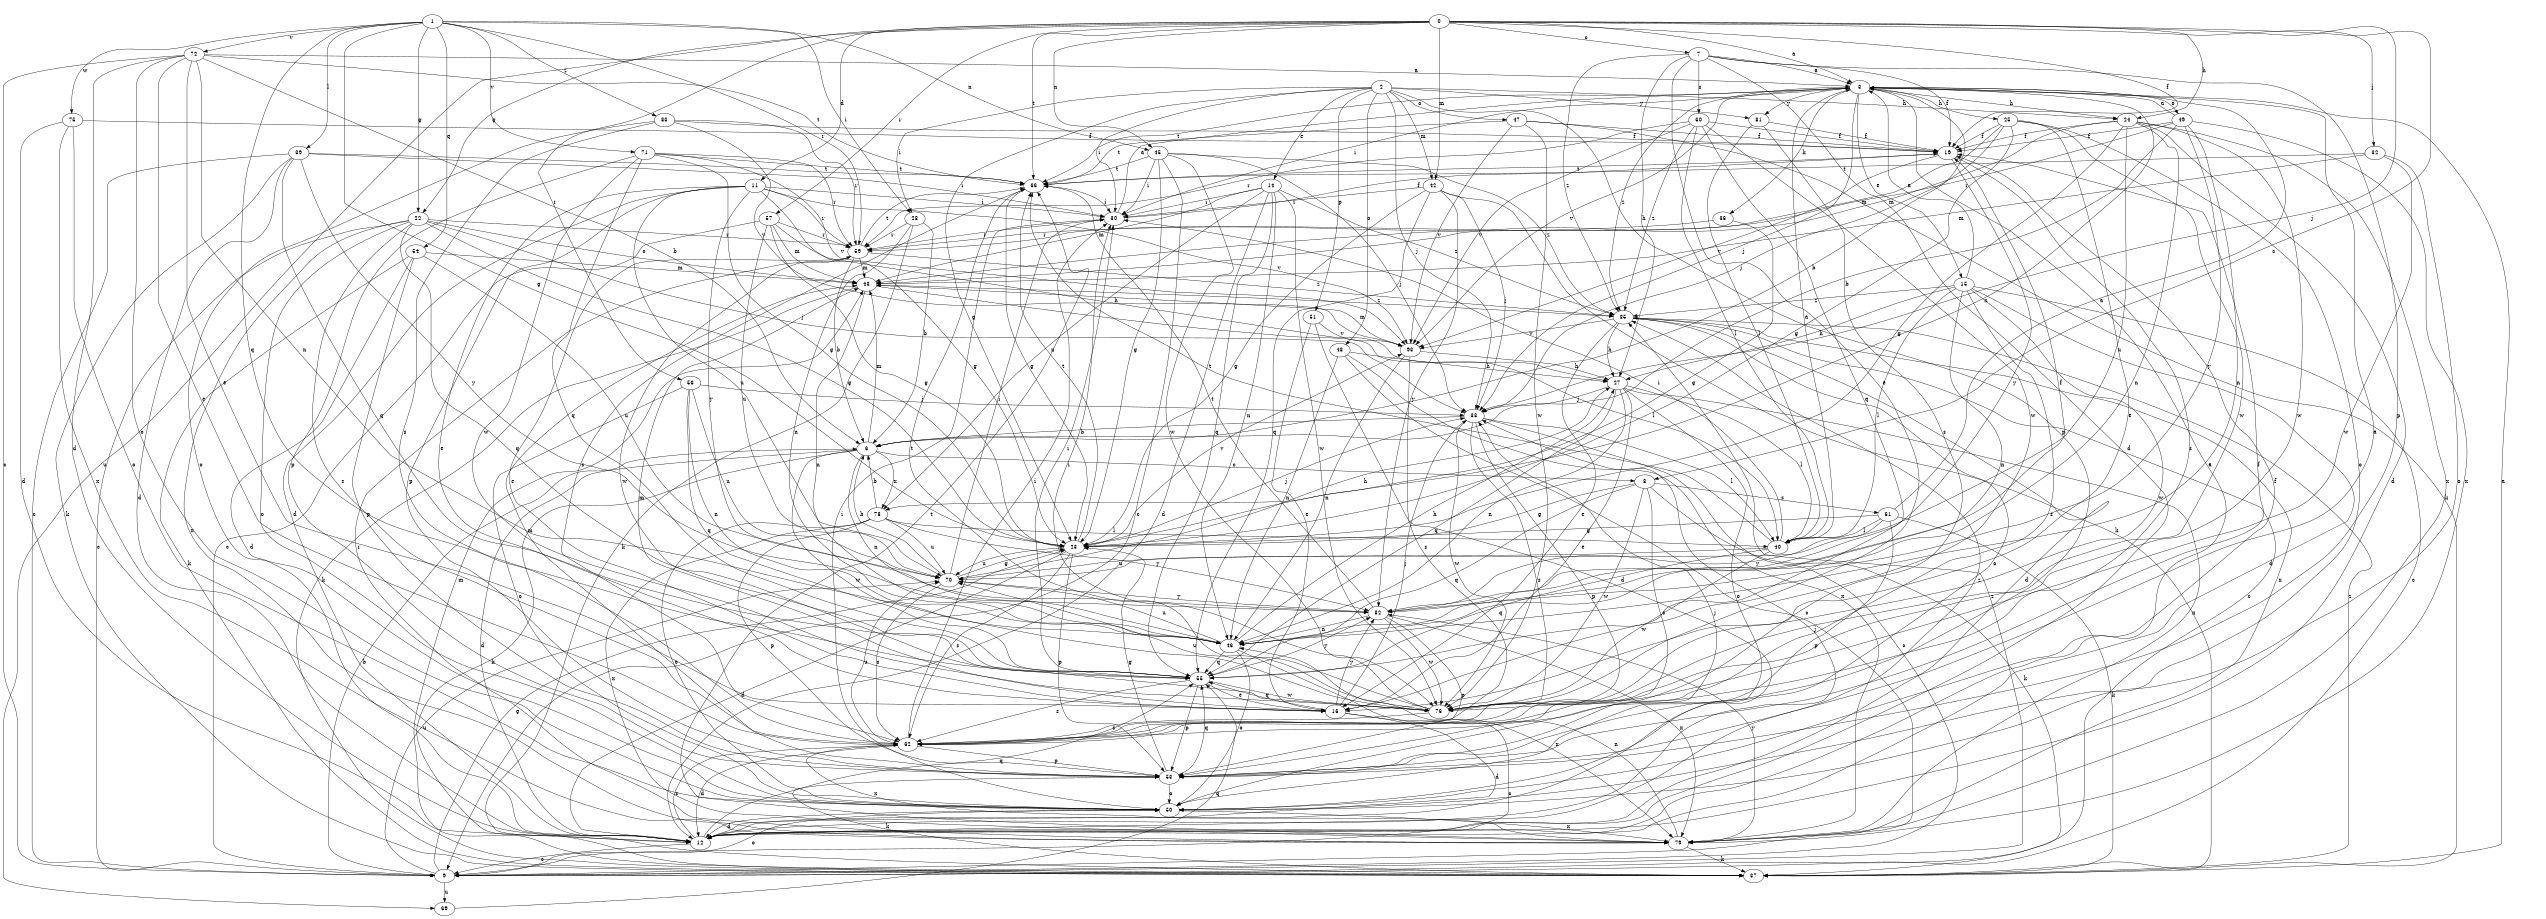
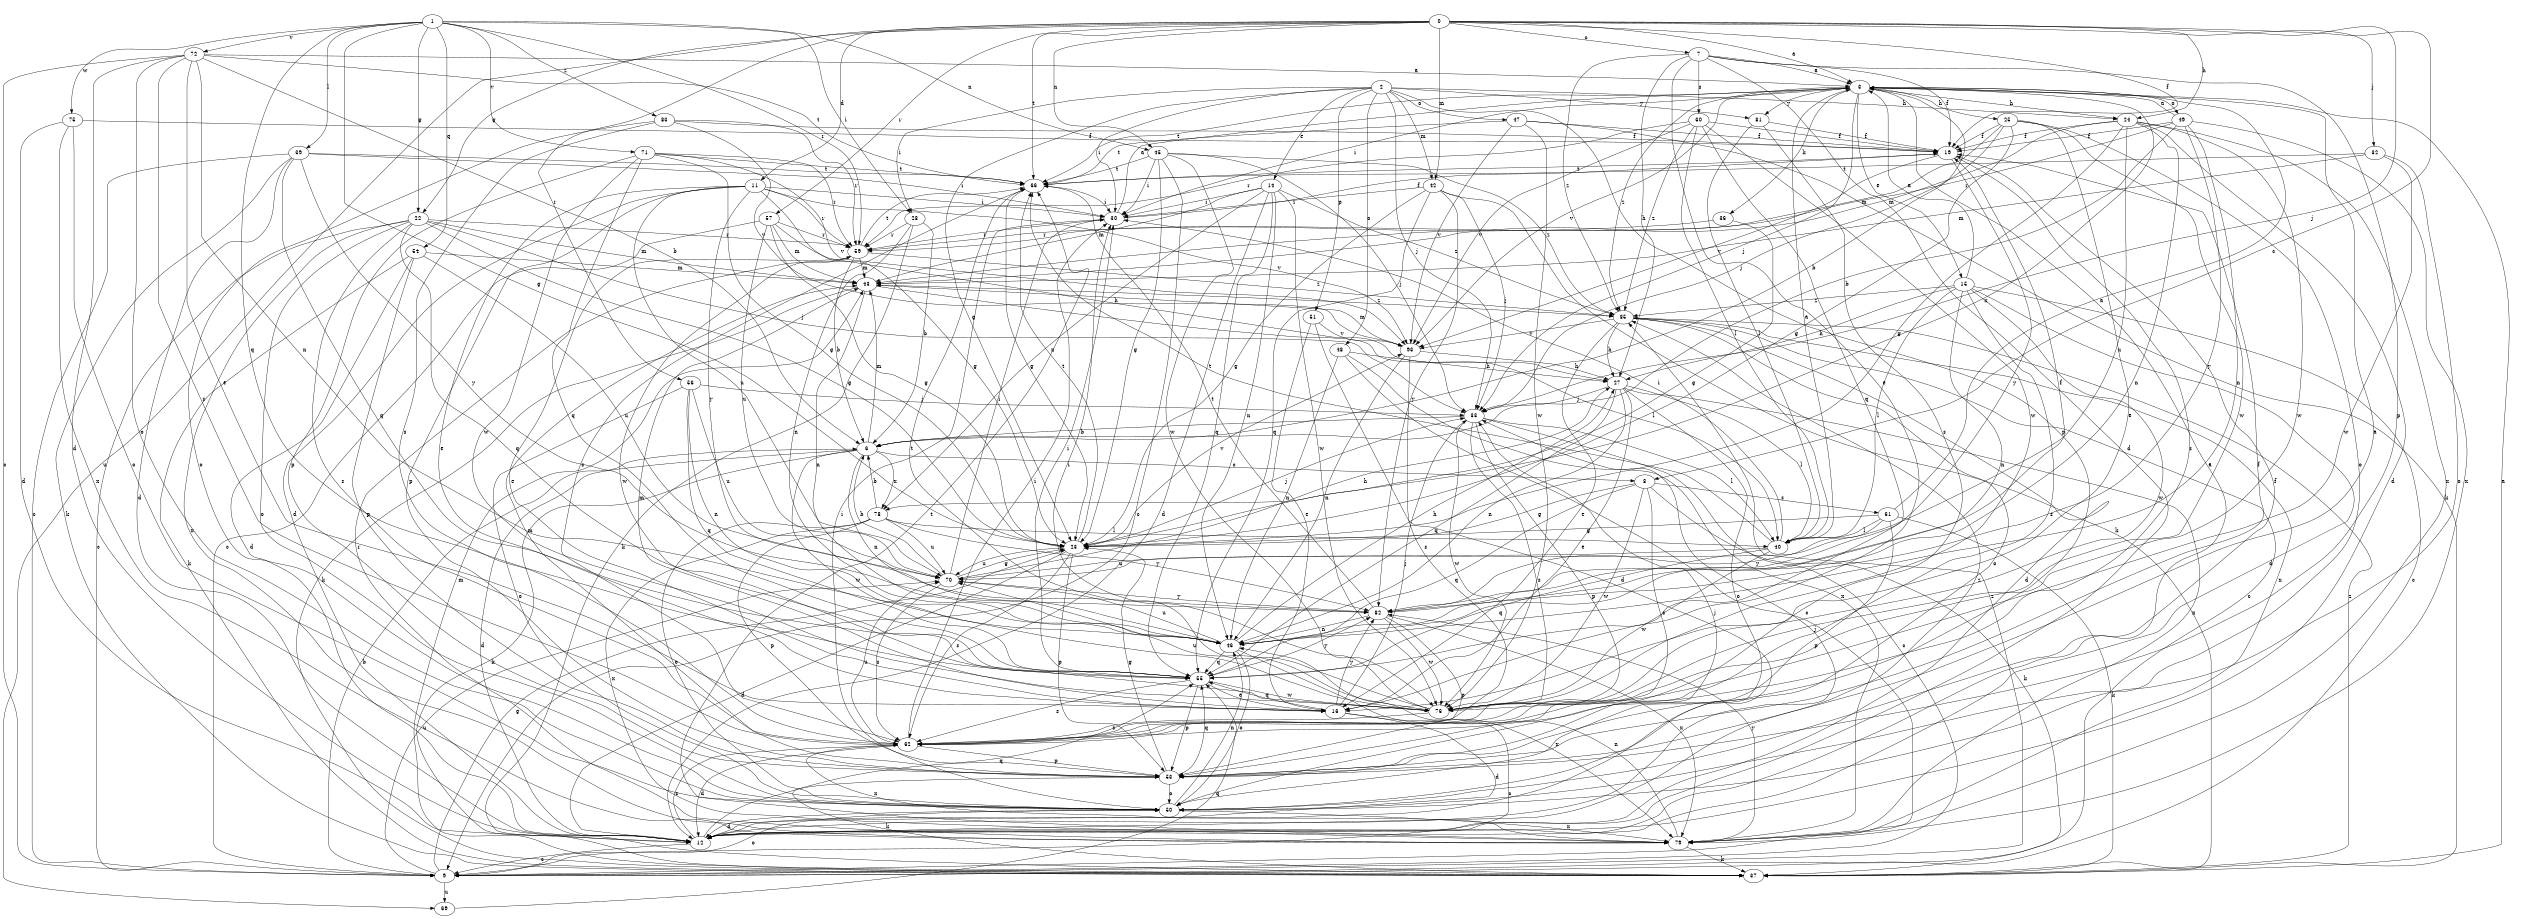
(644, 252) -> (644, 252)
(204, 399) -> (204, 399)
none -> (1225, 736)
